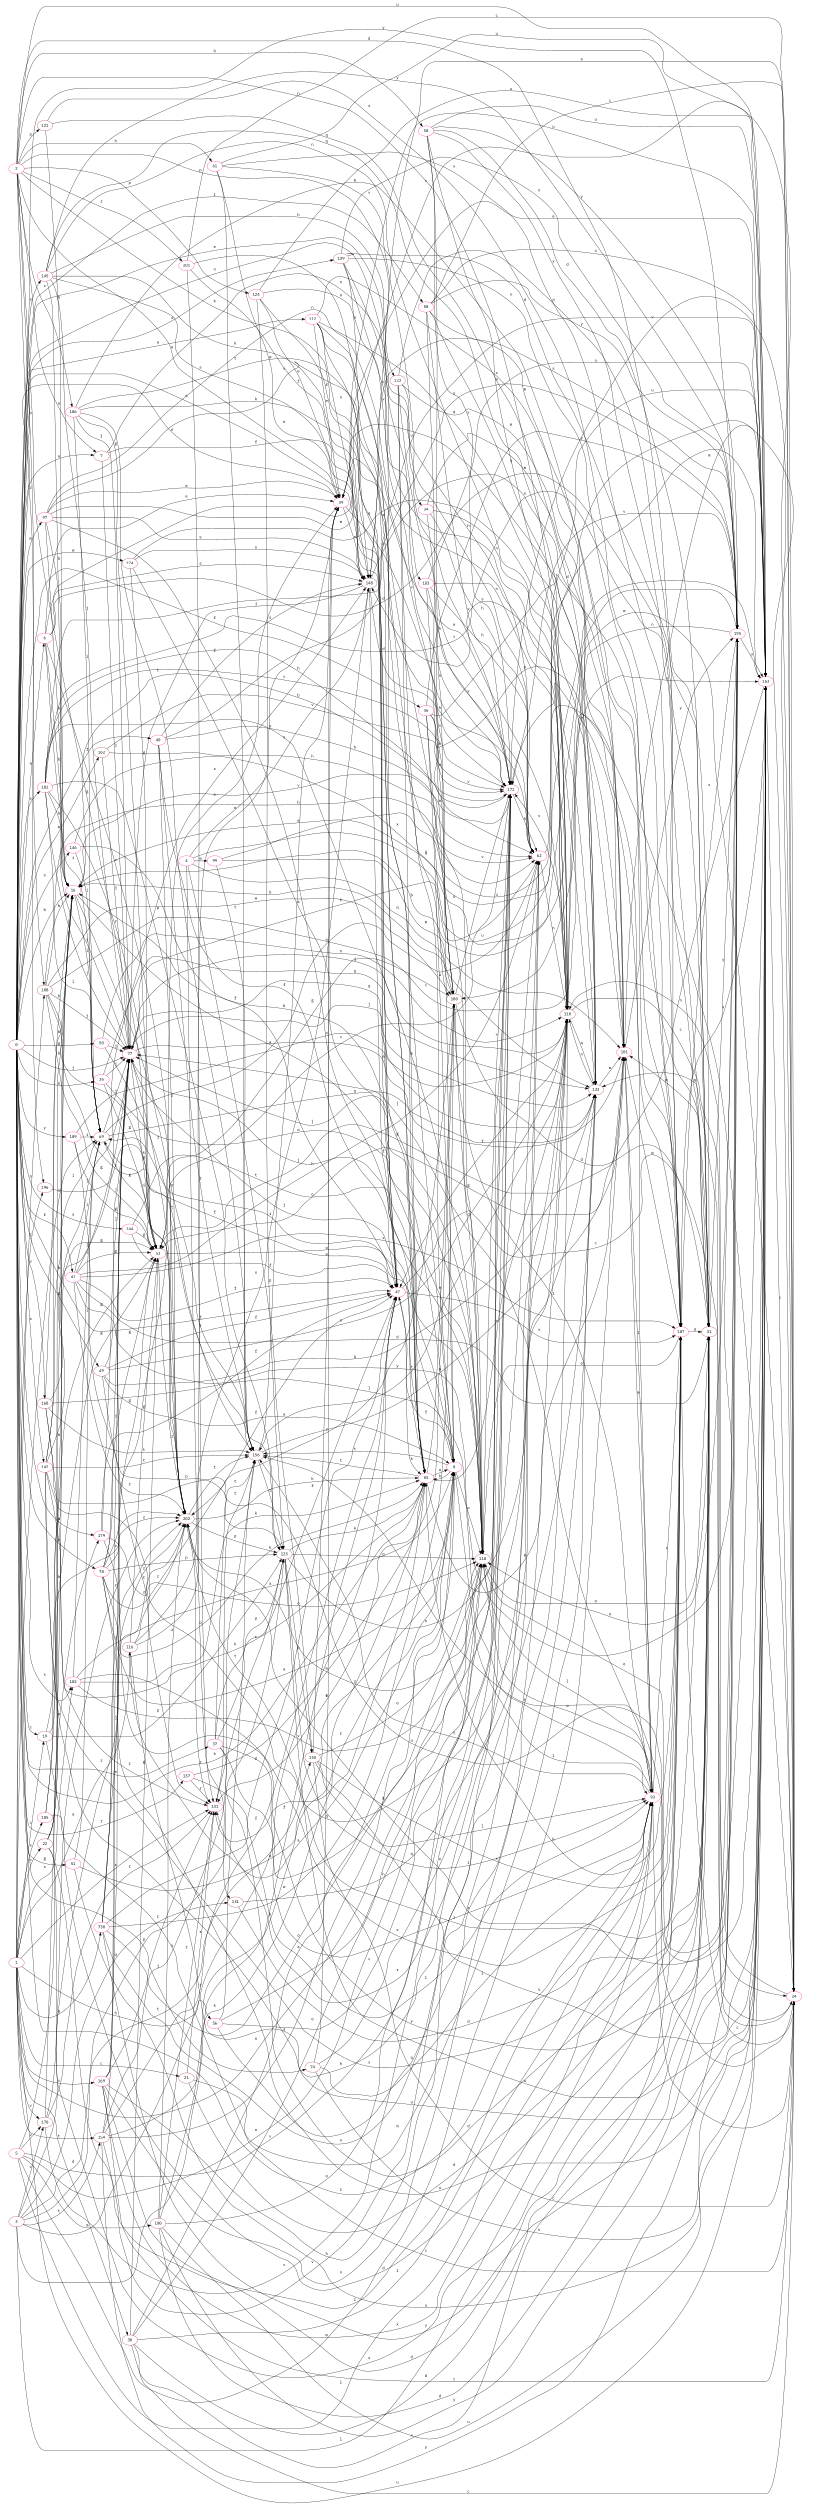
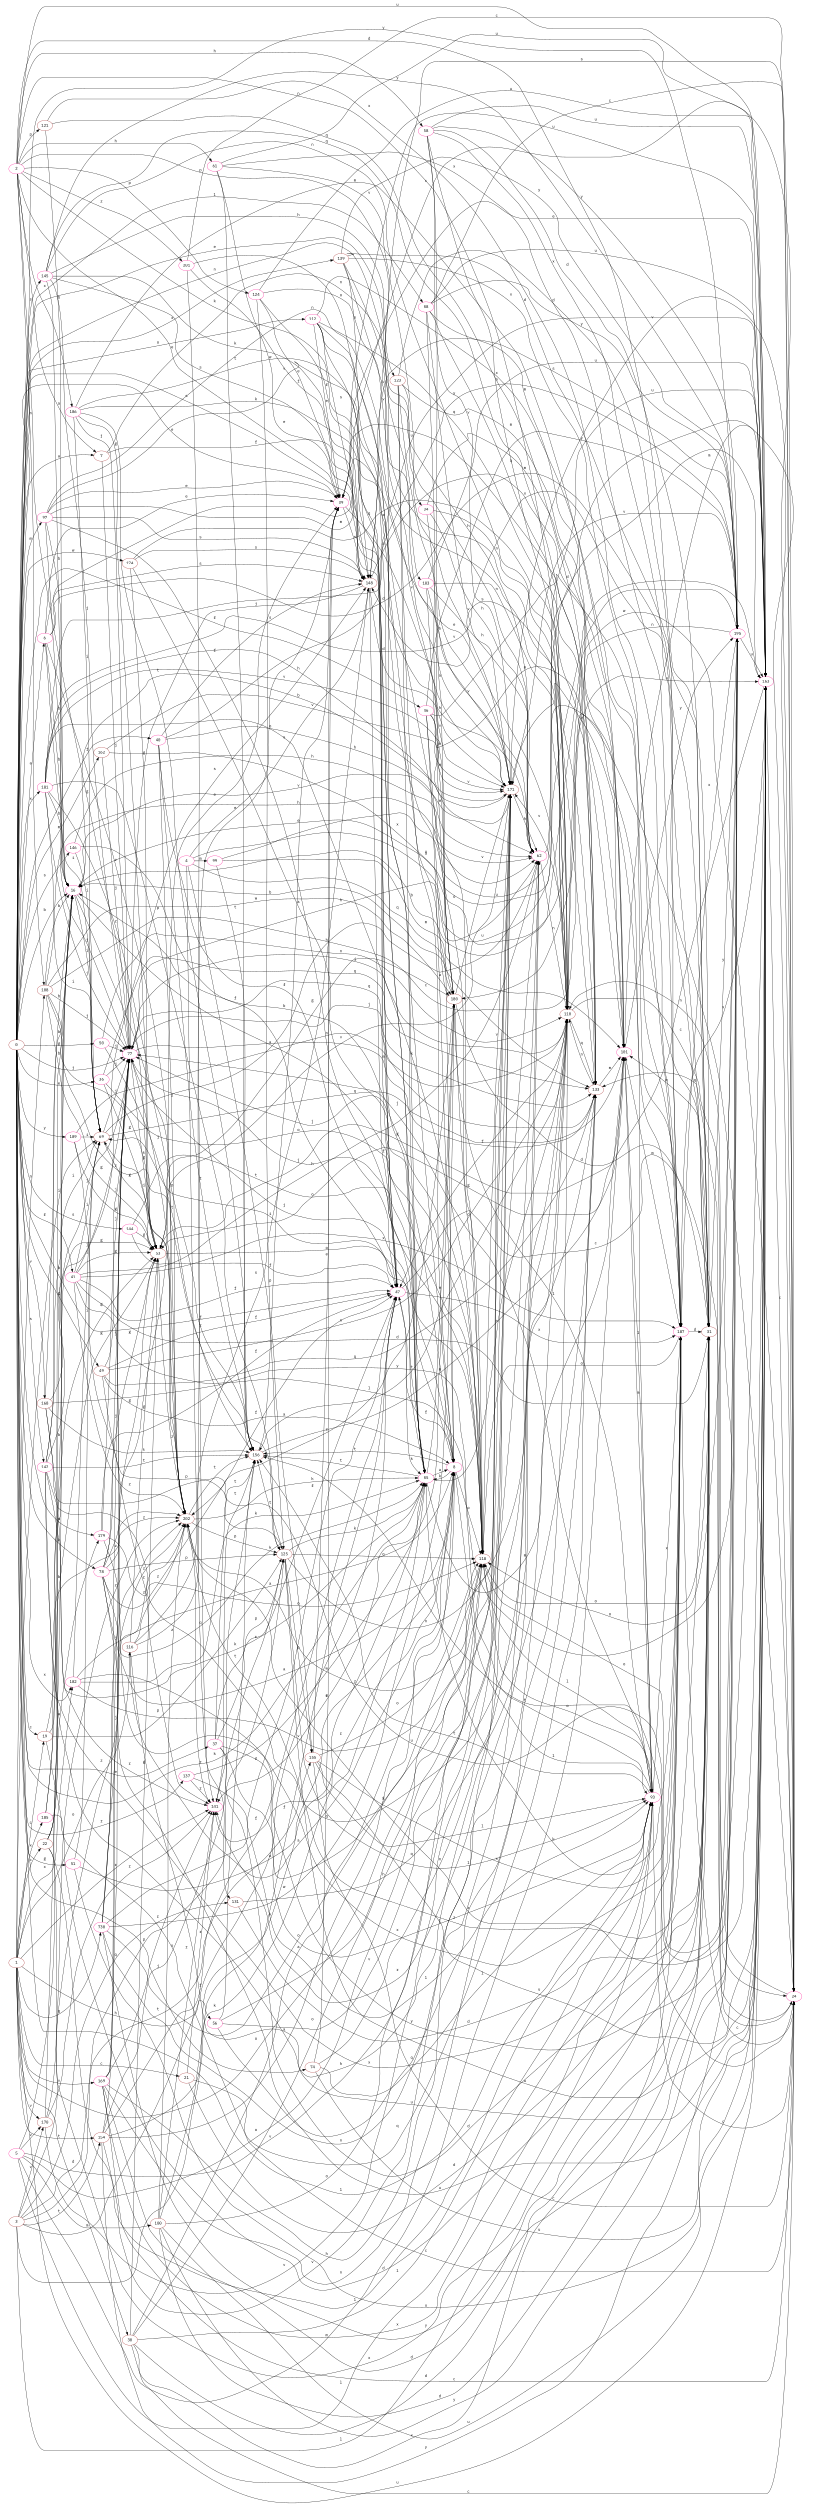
(45, 1188) -> none
(270, 1496) -> (269, 1504)
